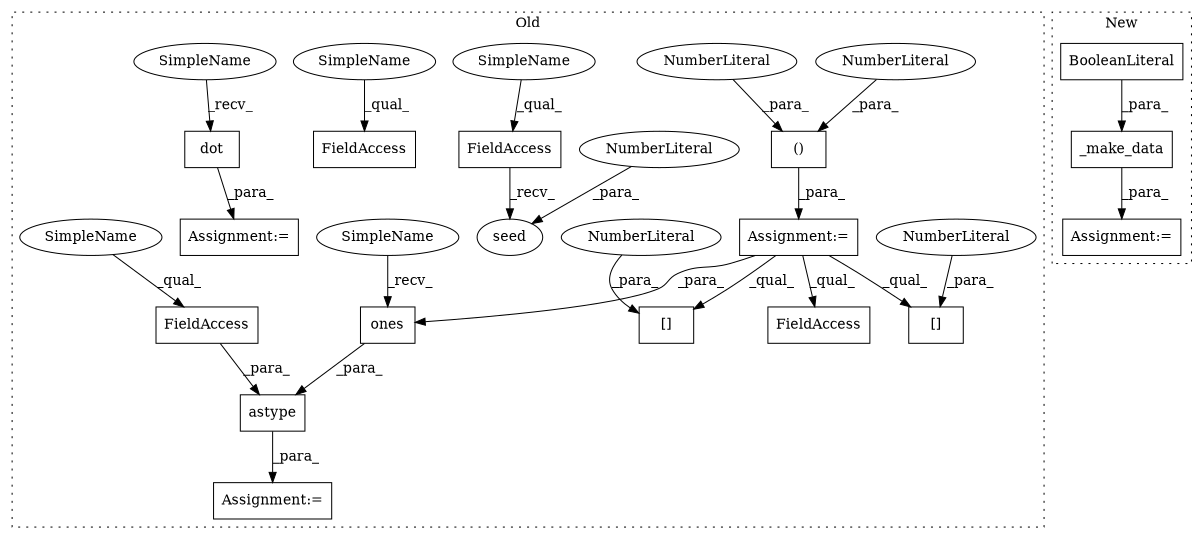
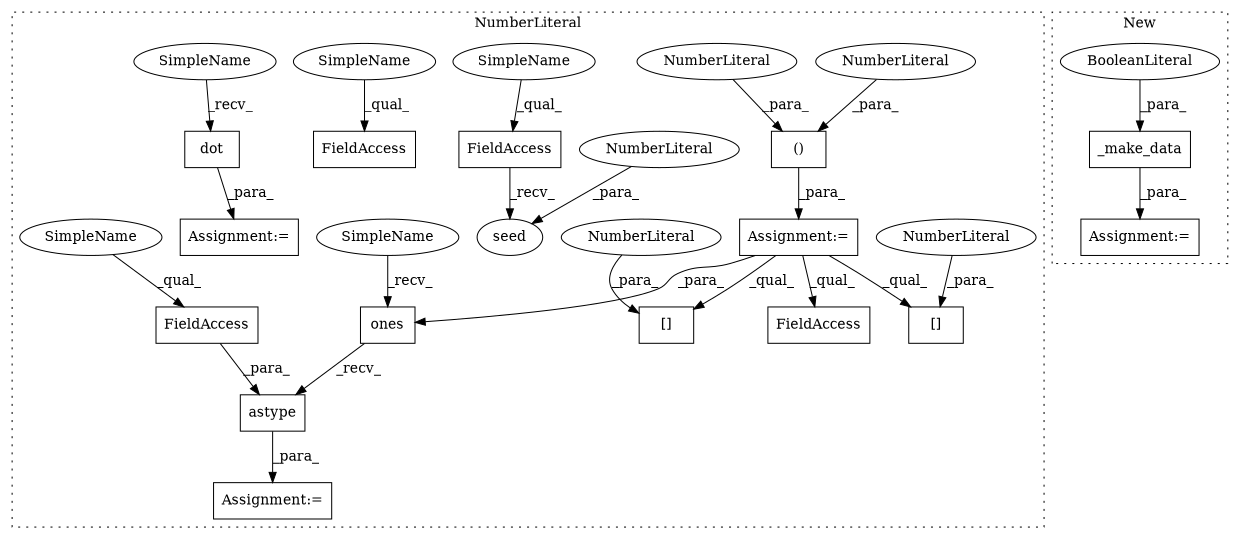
(528, 24) -> (528, 24)
(1122, 62) -> (1140, 62)
(359, 369) -> (359, 369)
